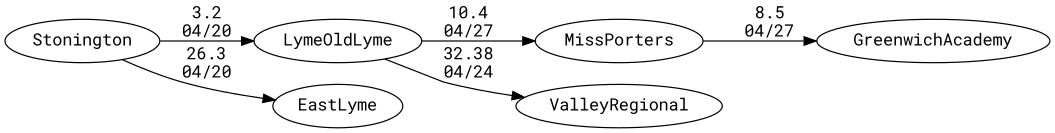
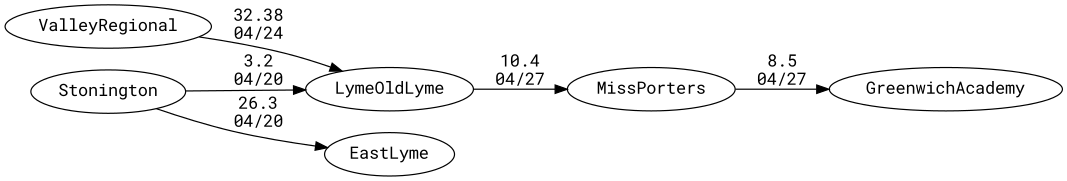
(447, 83) -> (266, 49)
